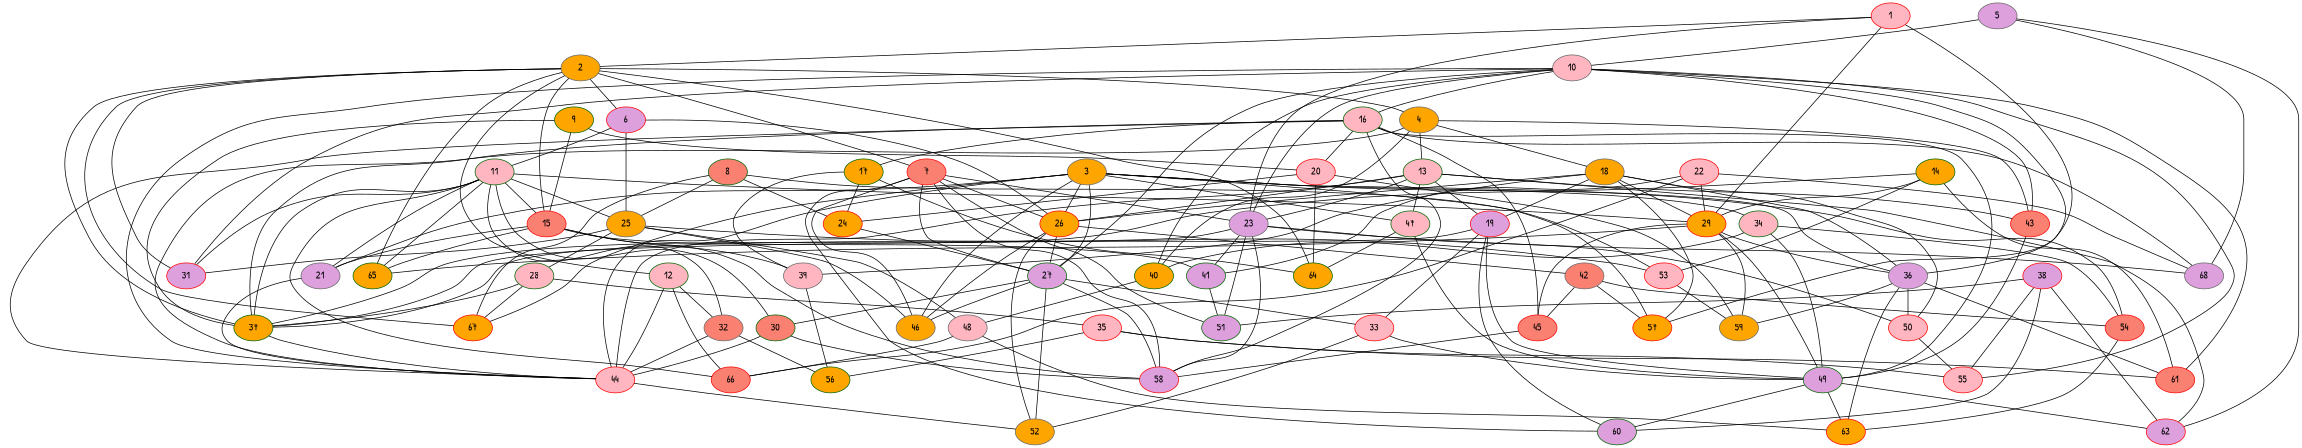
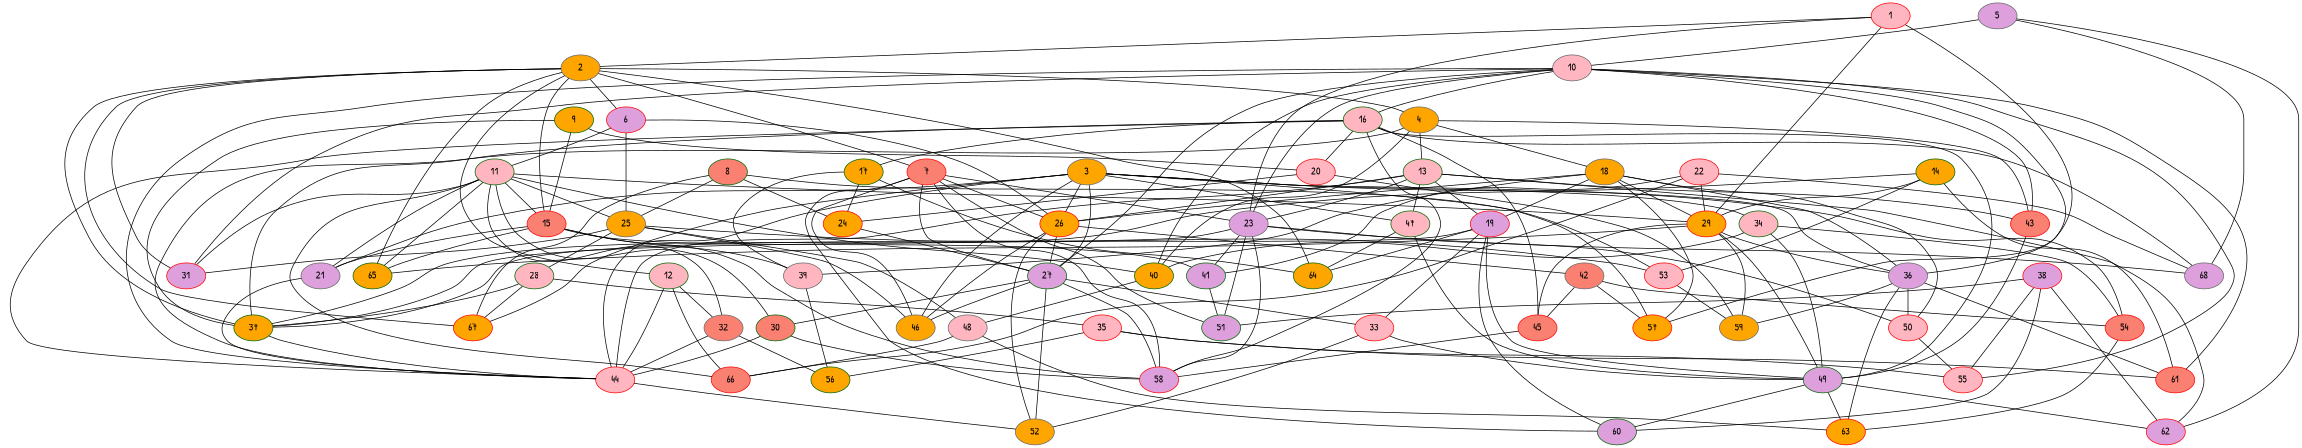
(310, 206) -> (775, 230)
(1314, 218) -> (1401, 250)
